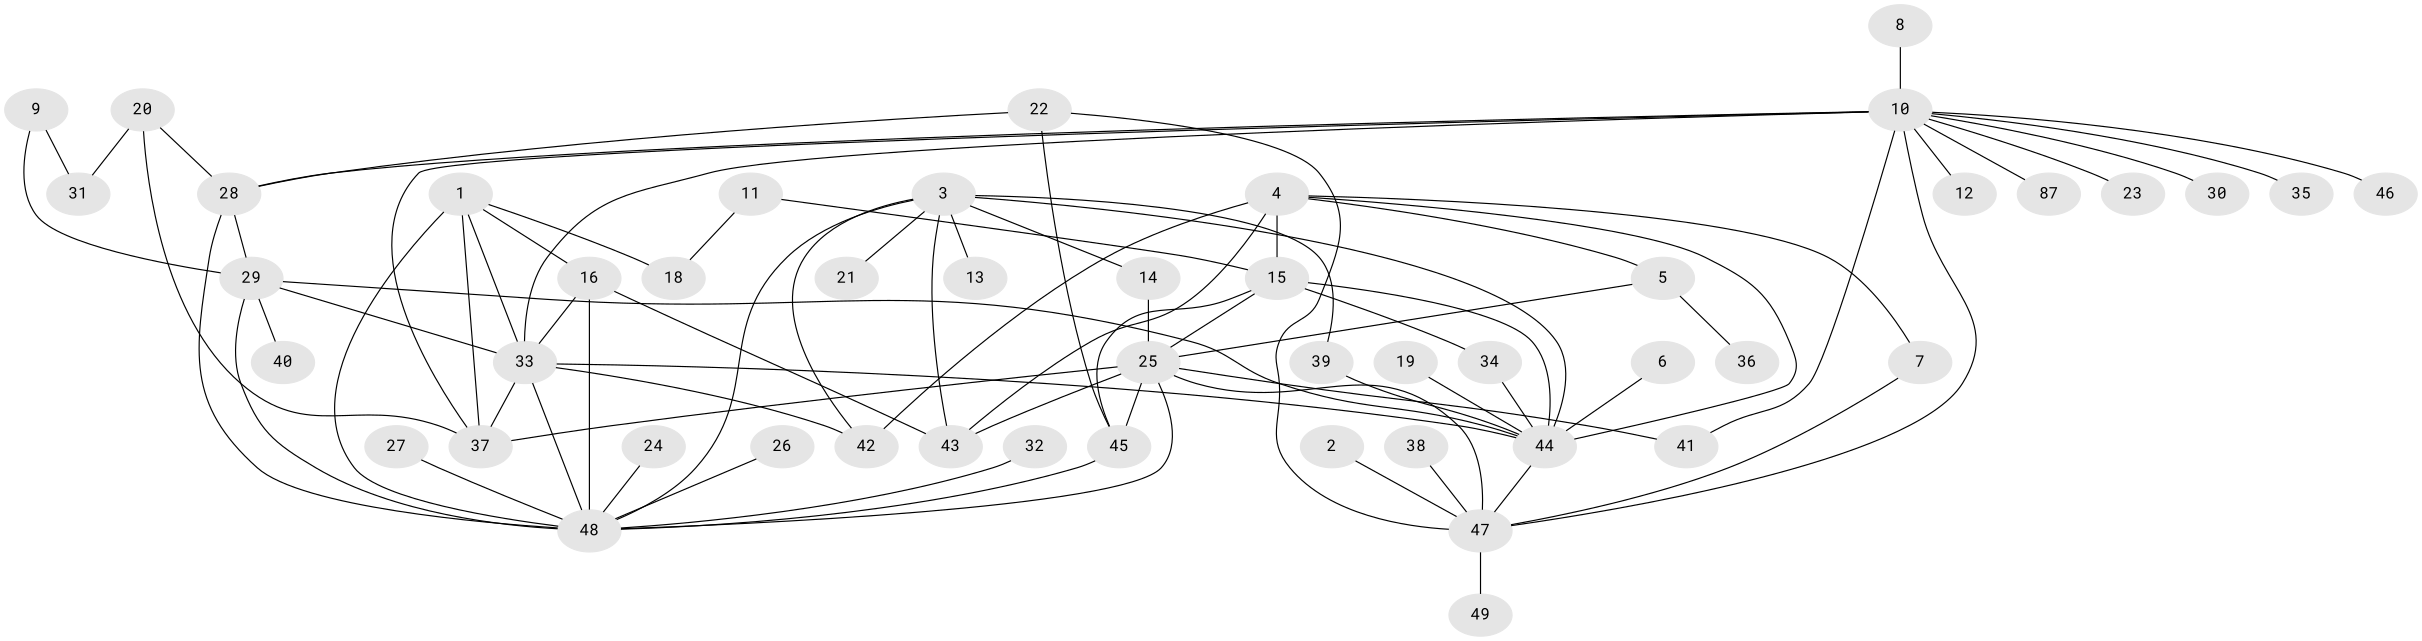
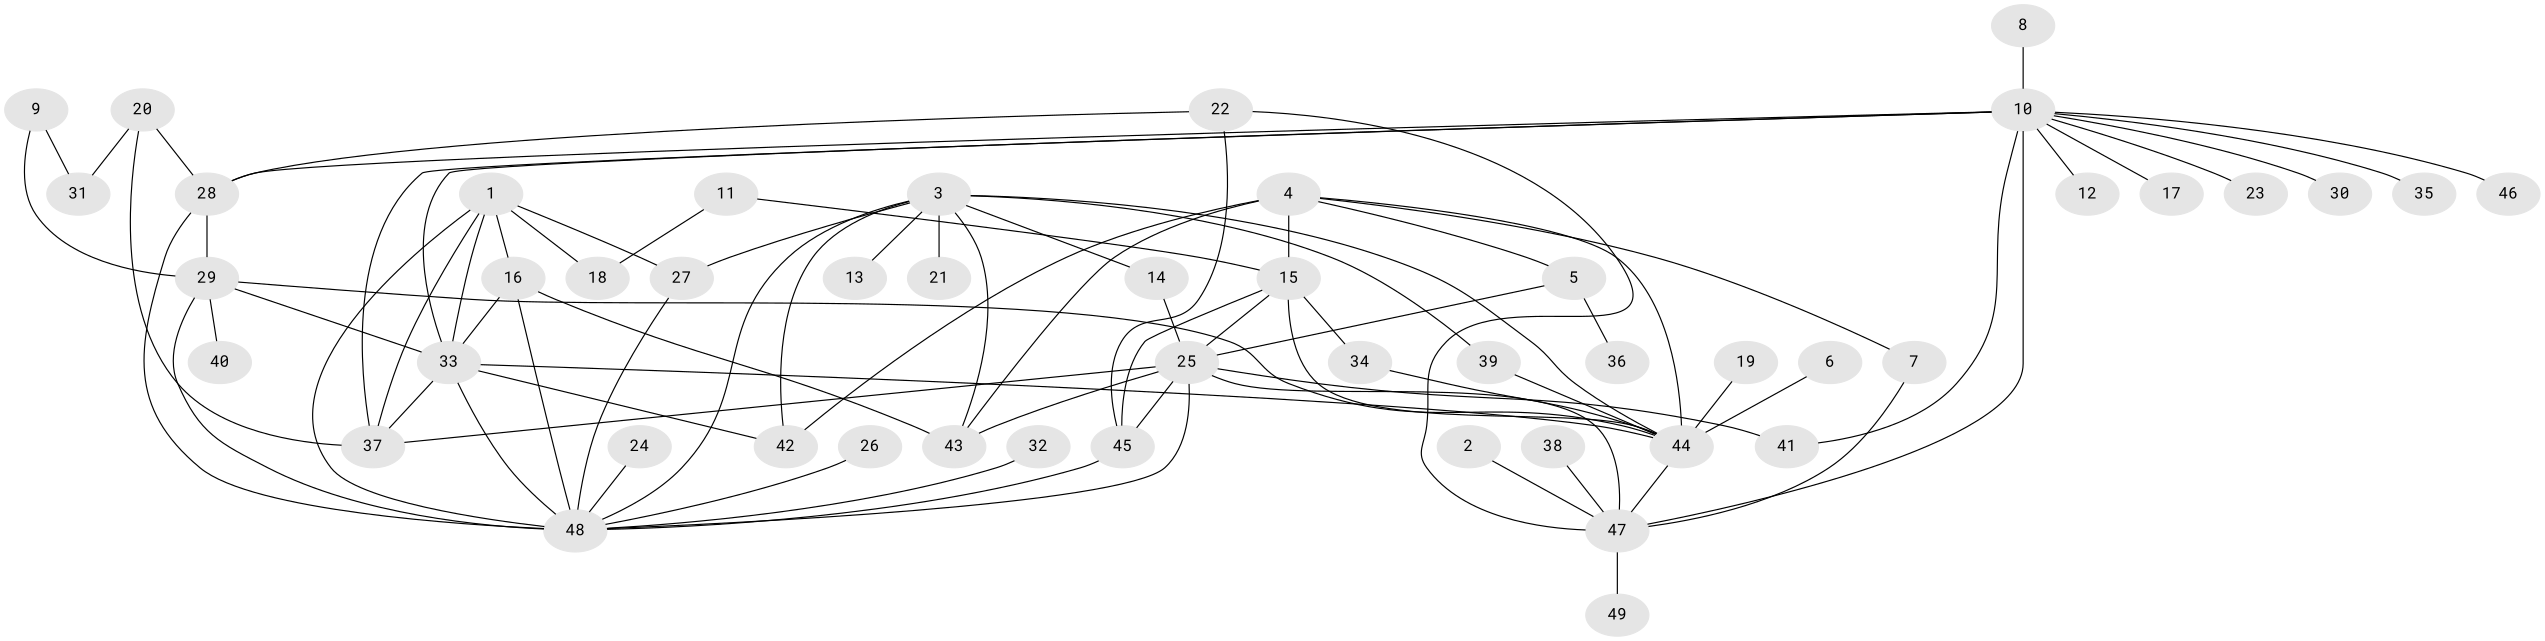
(2049, 194) -> (2172, 194)
none -> (808, 232)
none -> (588, 235)
